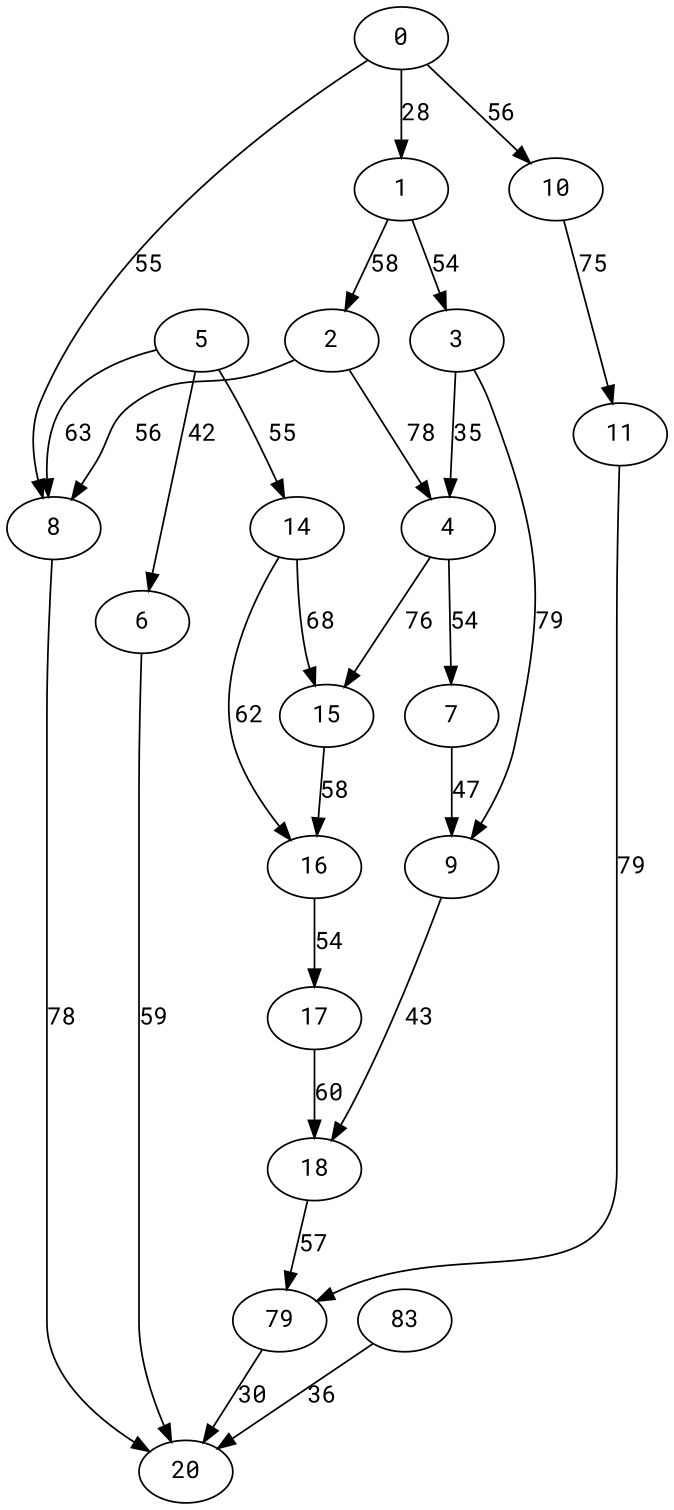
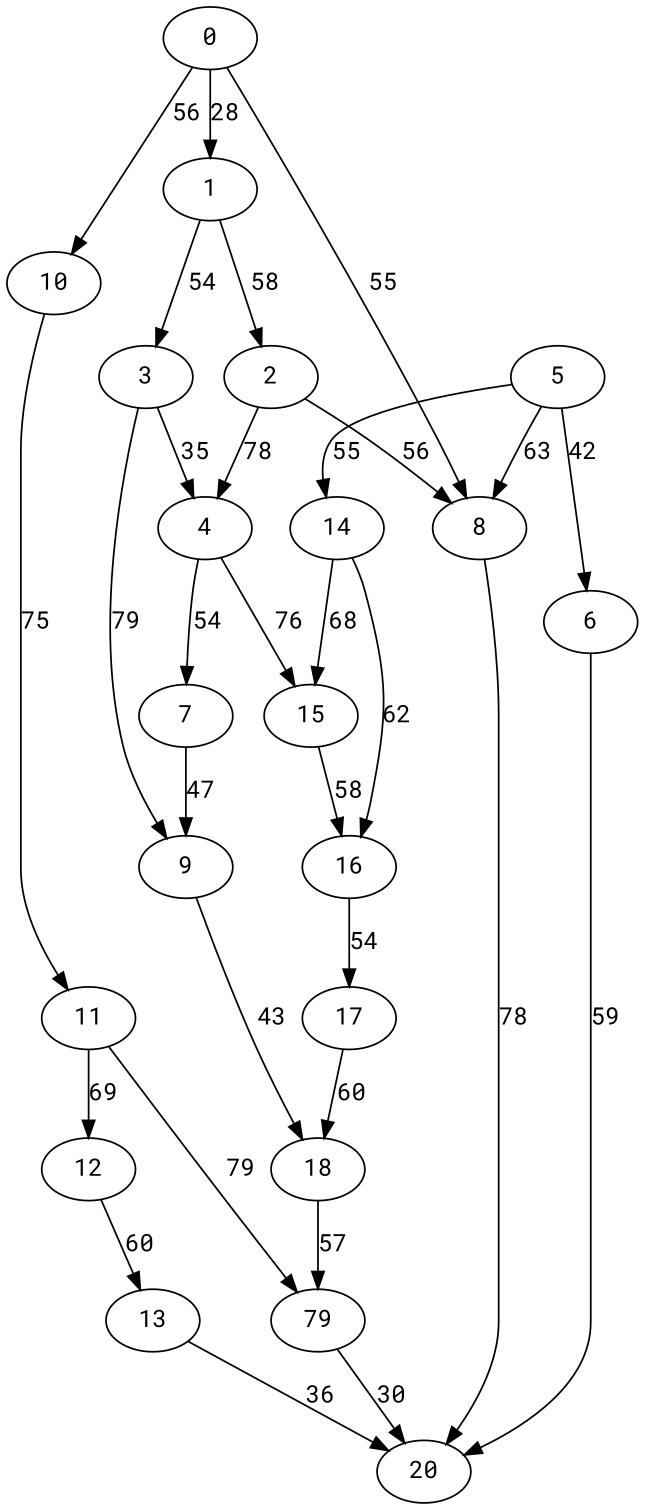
none -> (89, 1169)
(405, 1320) -> (153, 1320)
